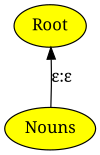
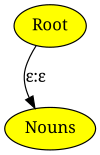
(51, 83) -> (25, 71)
